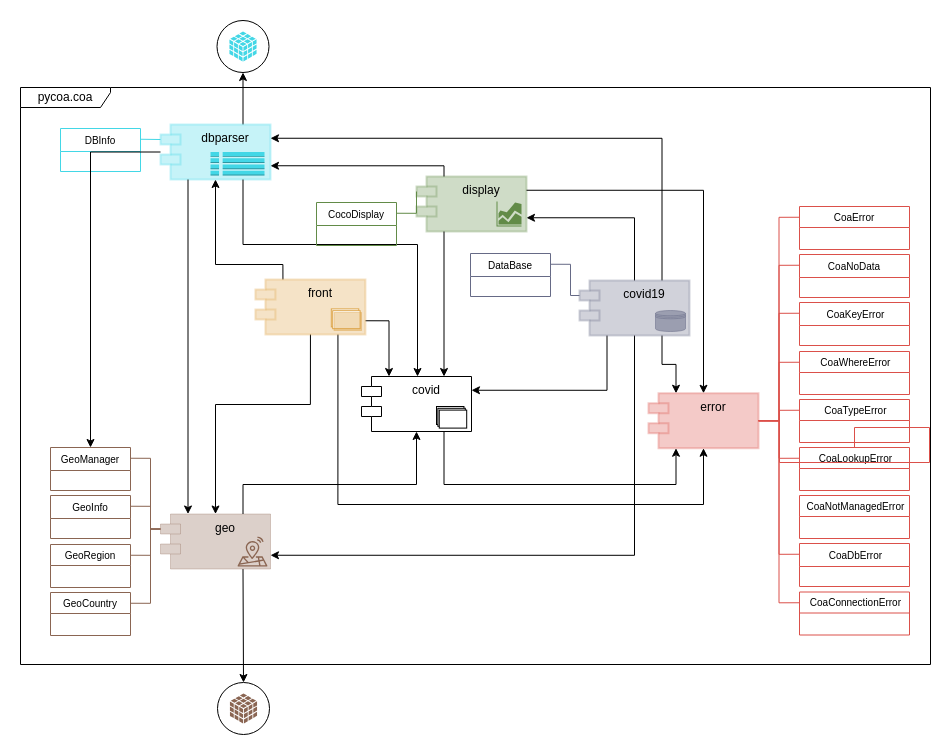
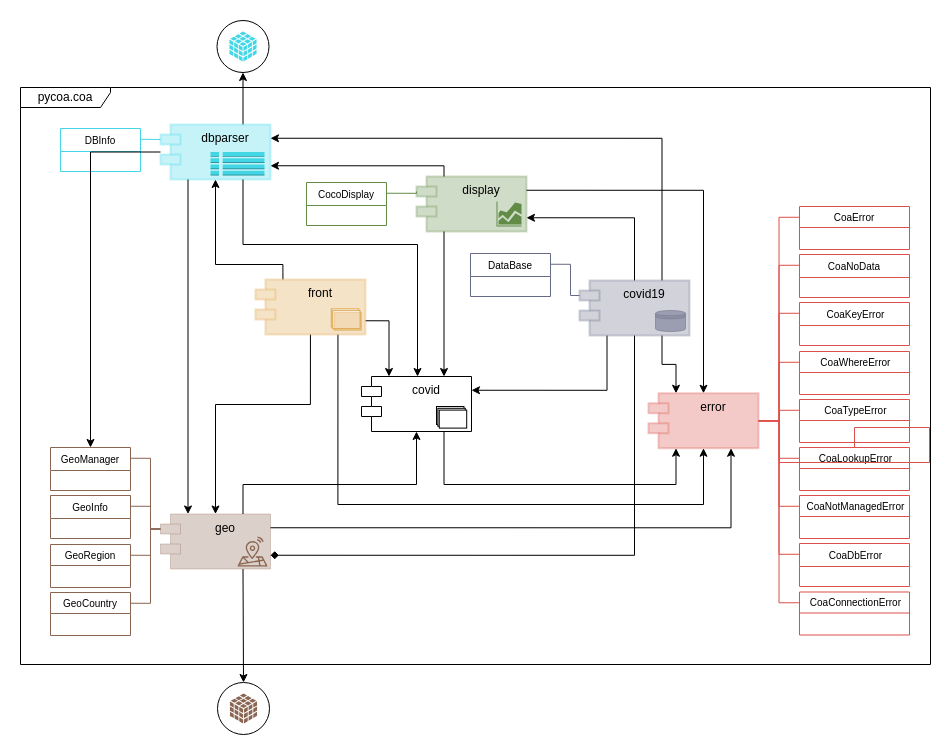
(357, 224) -> (347, 204)
none -> (790, 506)
none -> (537, 528)
(279, 555) -> (279, 555)
